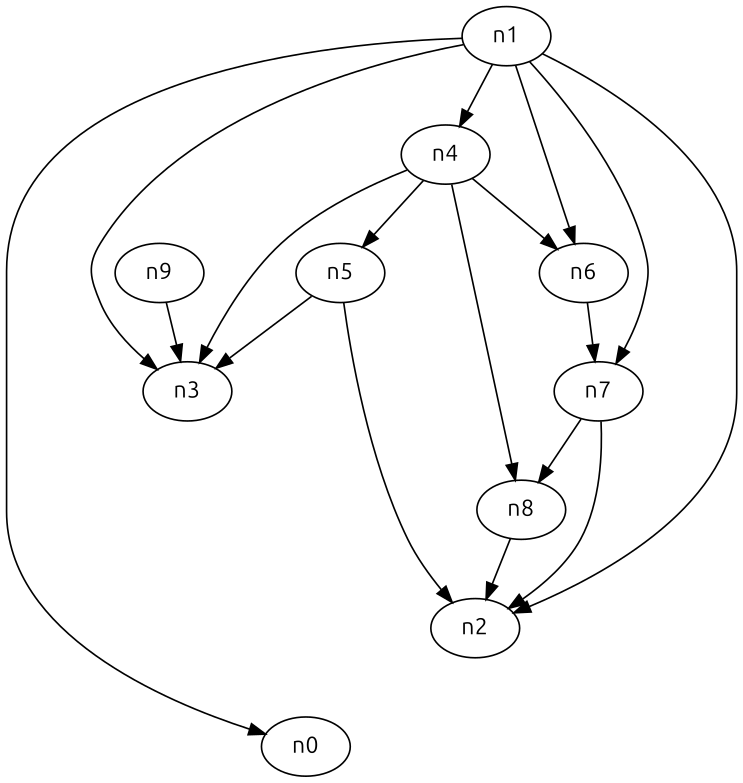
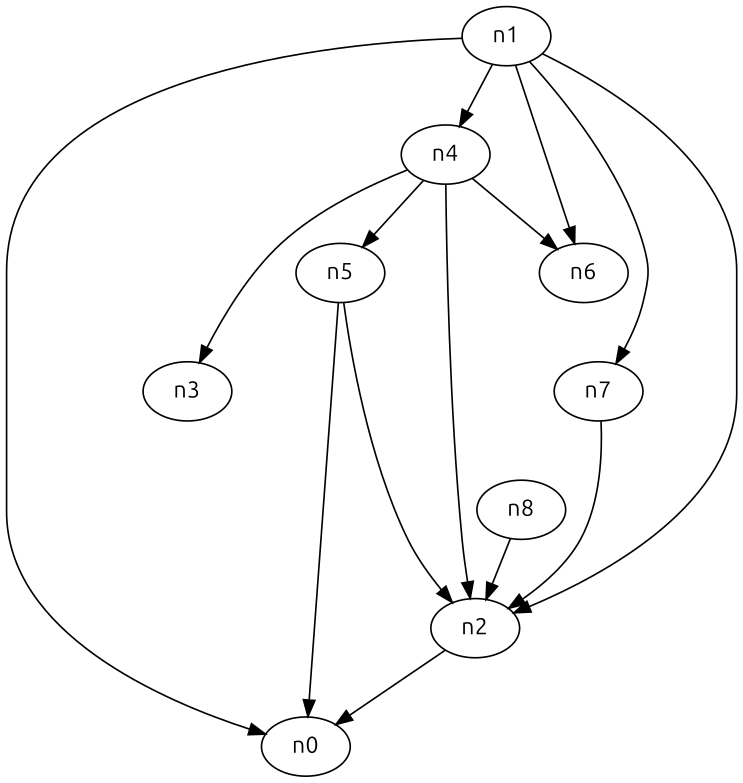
(203, 143) -> none
(160, 273) -> none
(482, 324) -> (451, 384)
(590, 324) -> none
(271, 327) -> (324, 501)
(565, 444) -> none
none -> (397, 683)
